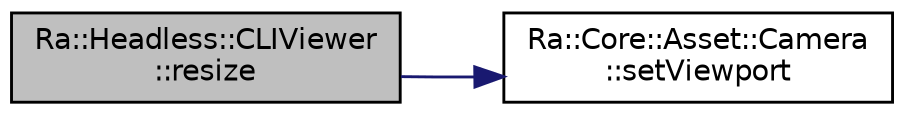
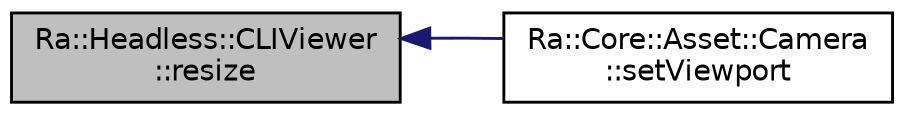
(438, 77) -> (467, 38)
